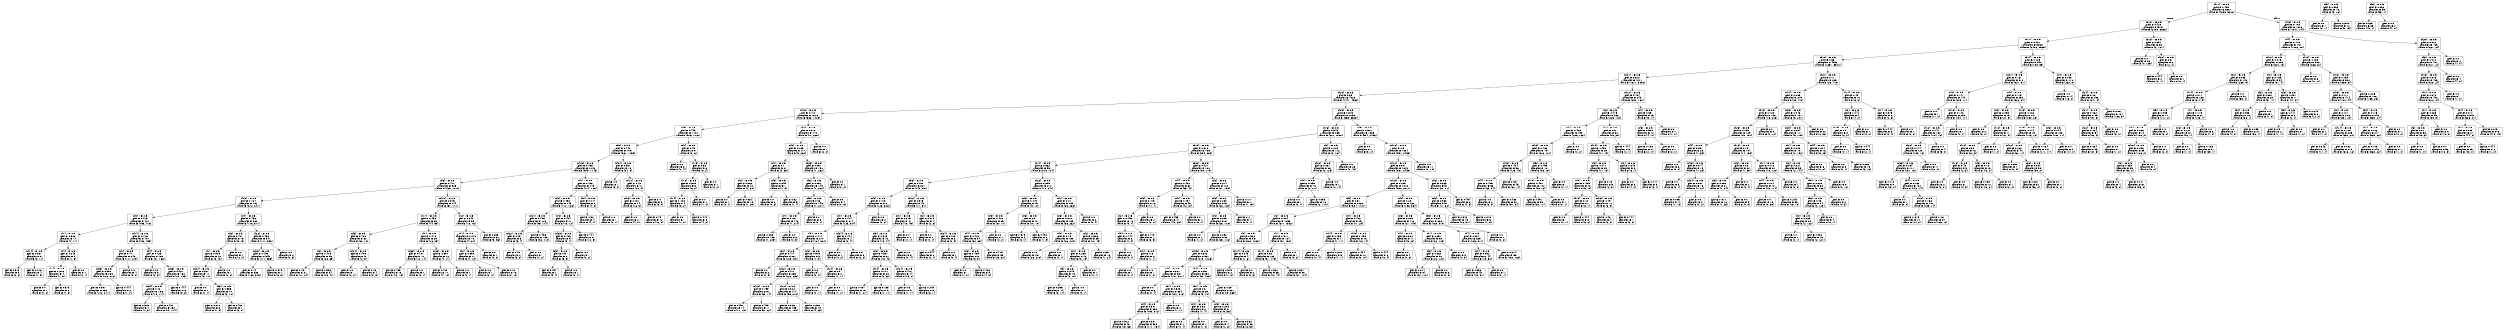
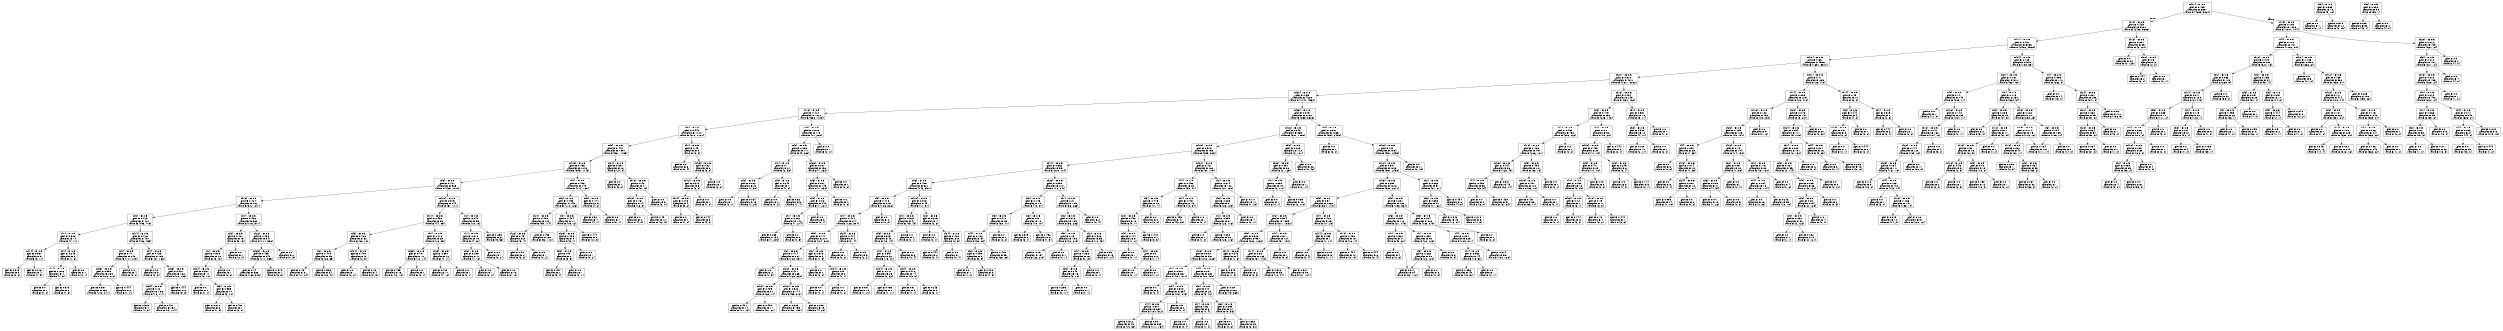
(466, 237) -> (471, 237)
